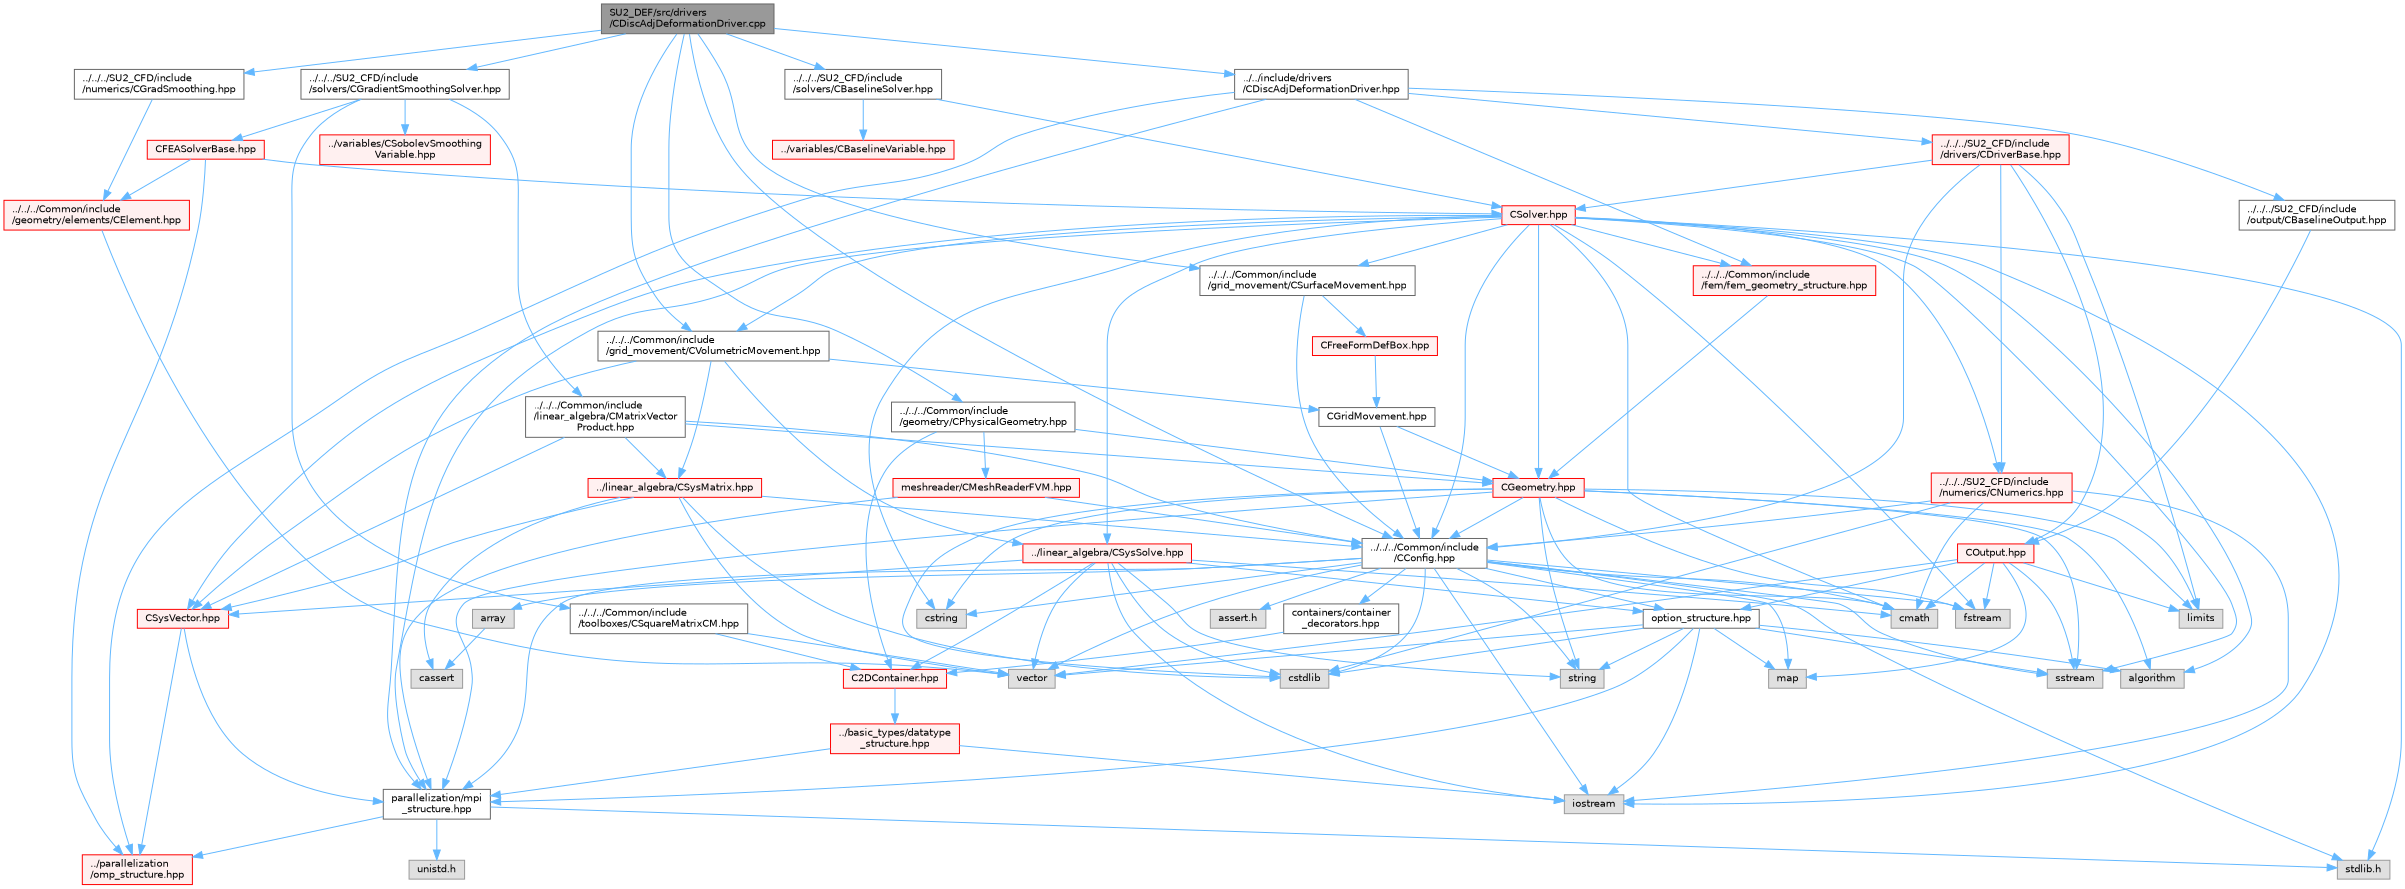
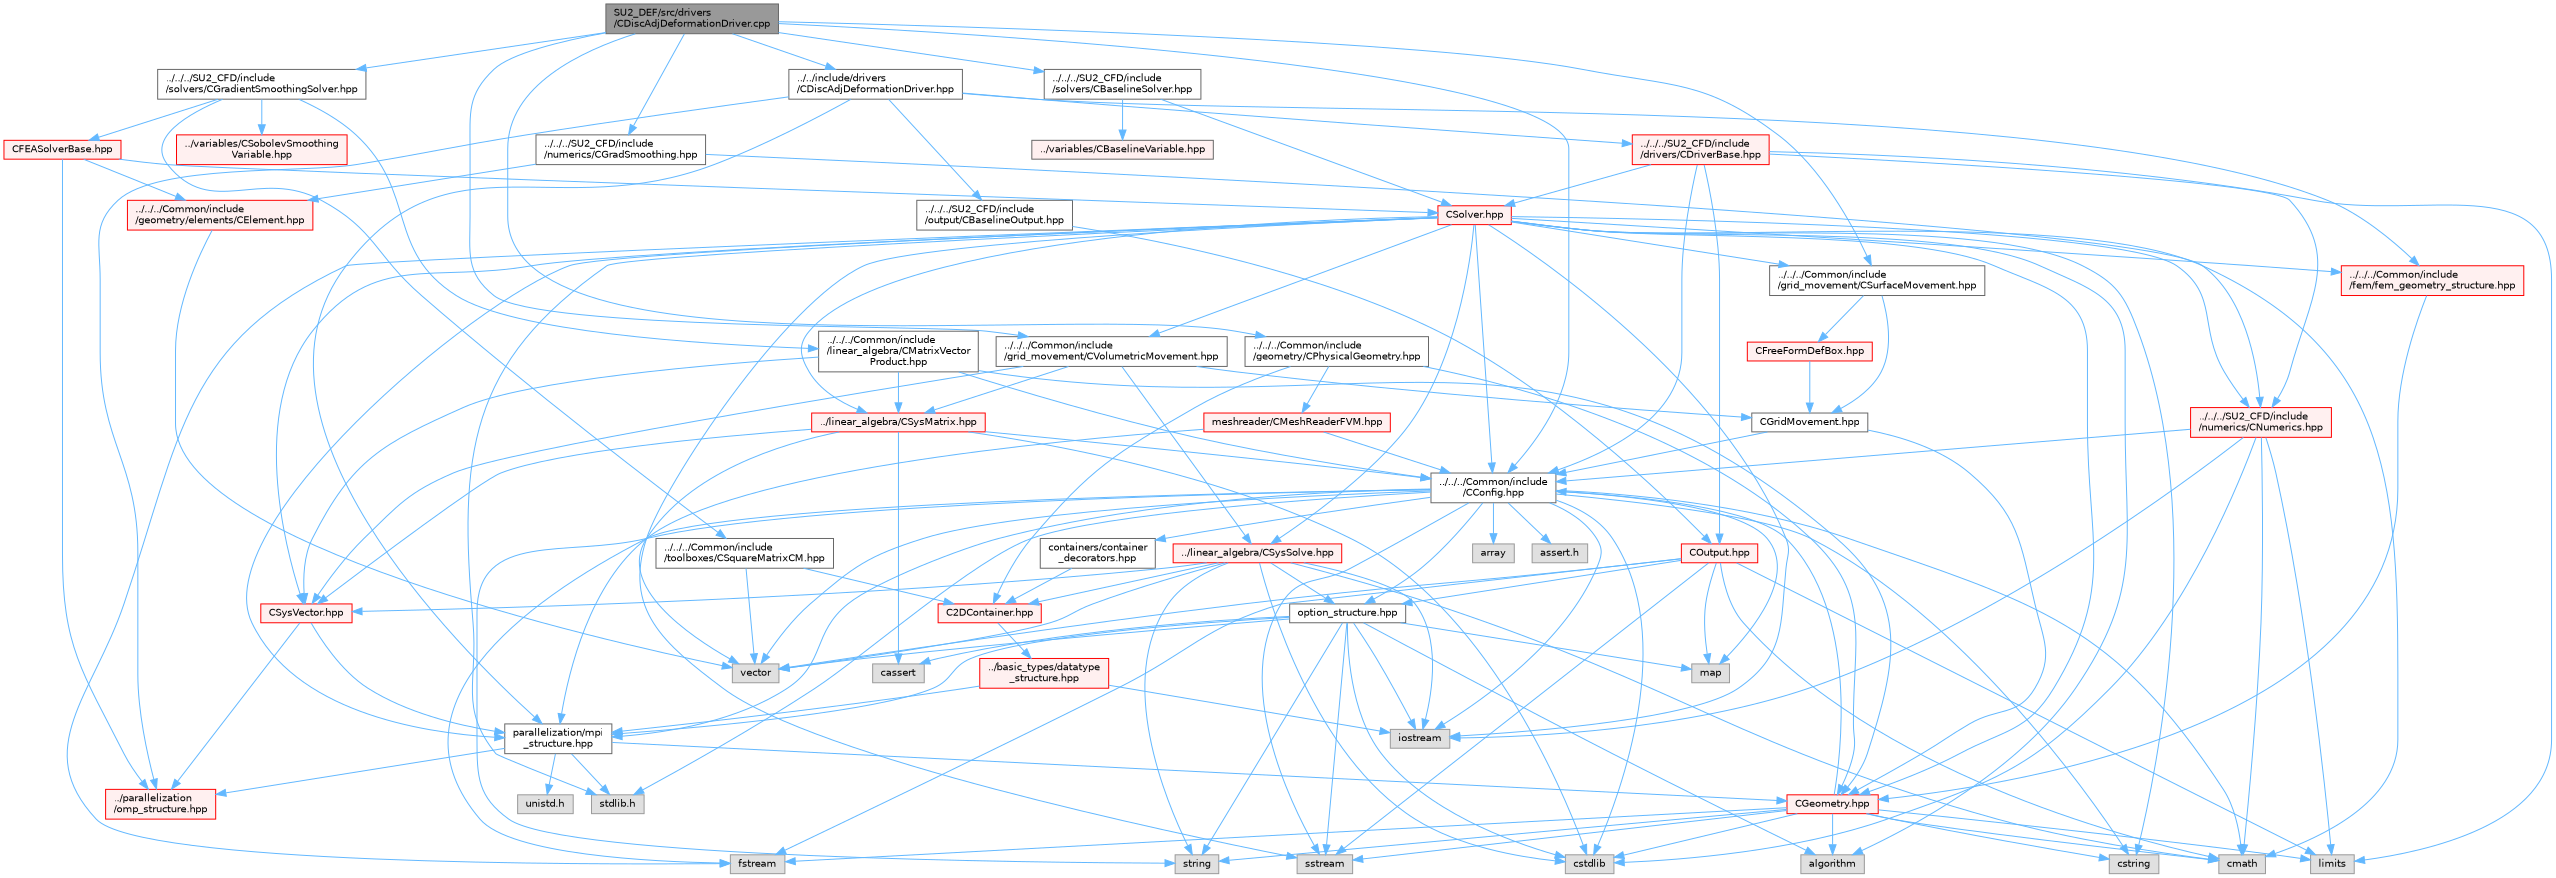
(863, 150) -> (1123, 150)
none -> (1488, 195)
none -> (1043, 248)
(1308, 430) -> (1885, 361)
(884, 542) -> (1195, 771)
(470, 643) -> (1108, 631)
